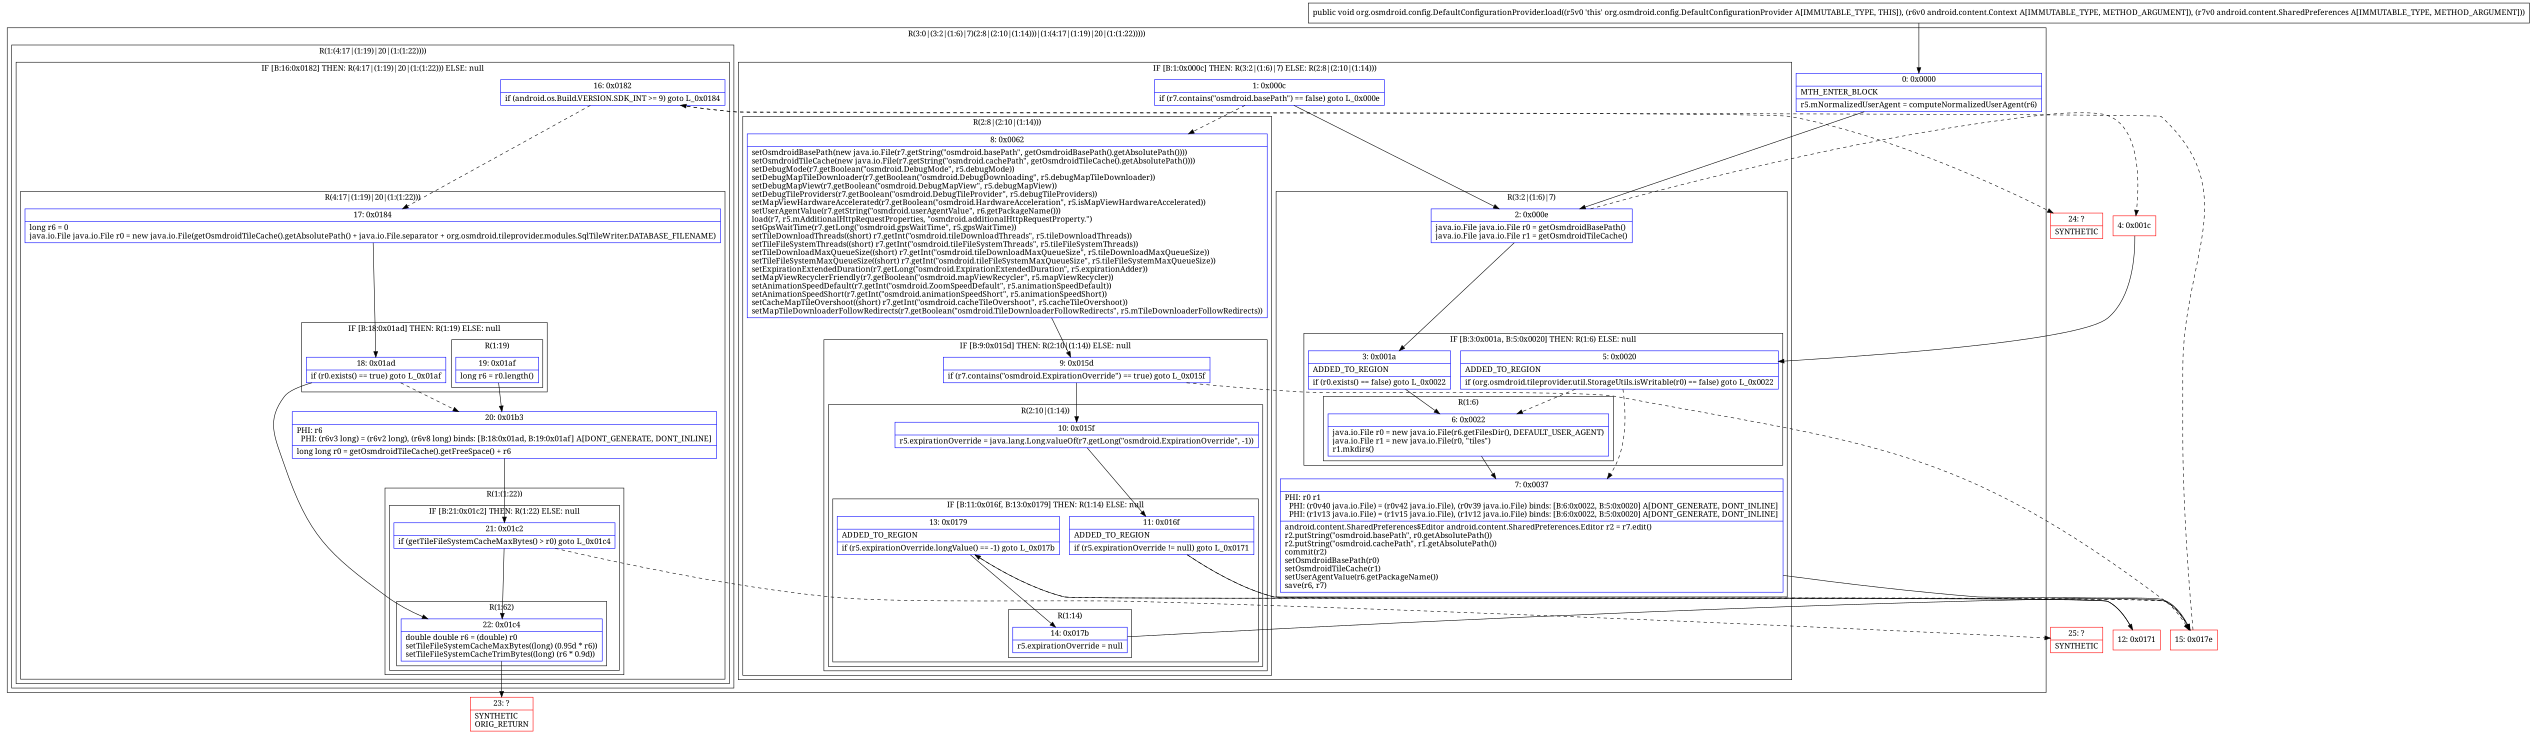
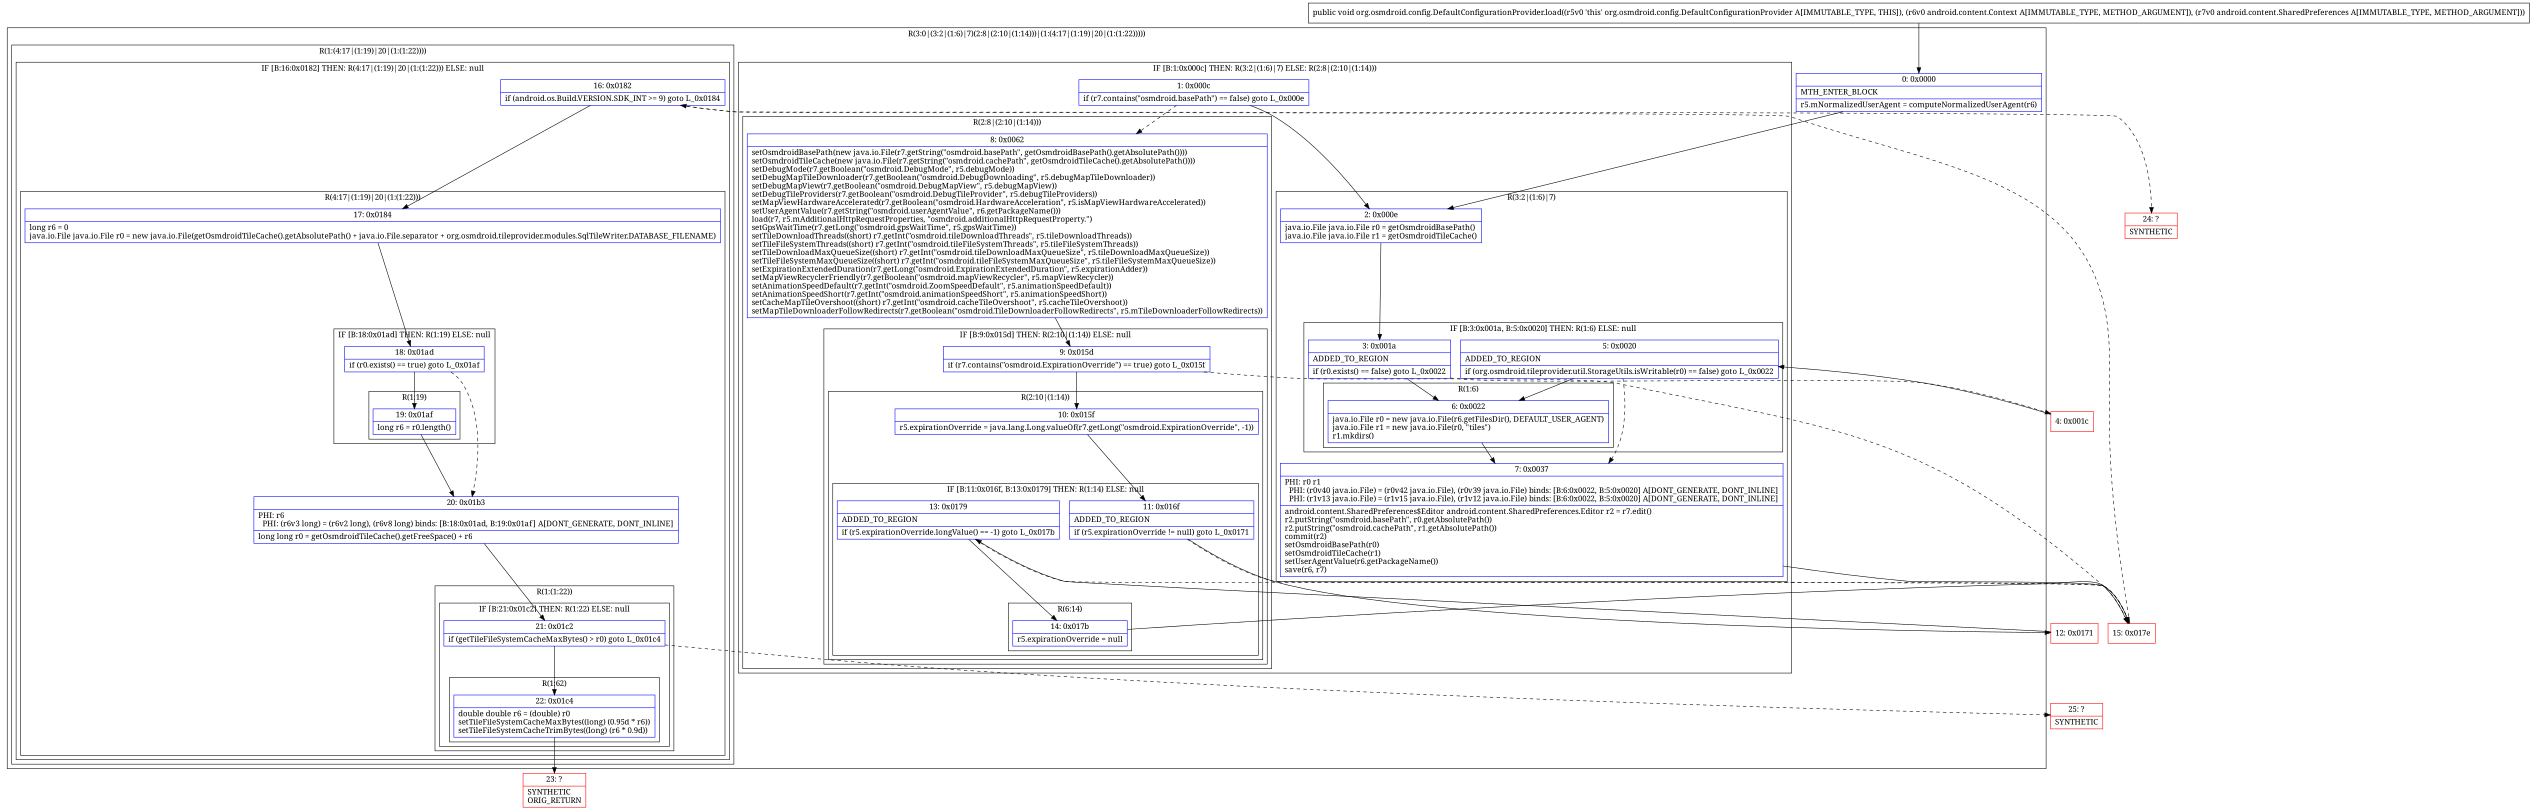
(1899, 137) -> (1750, 380)
(499, 156) -> (499, 156)
(1549, 400) -> (1549, 388)
(305, 515) -> (414, 388)
(1070, 616) -> (1070, 609)
